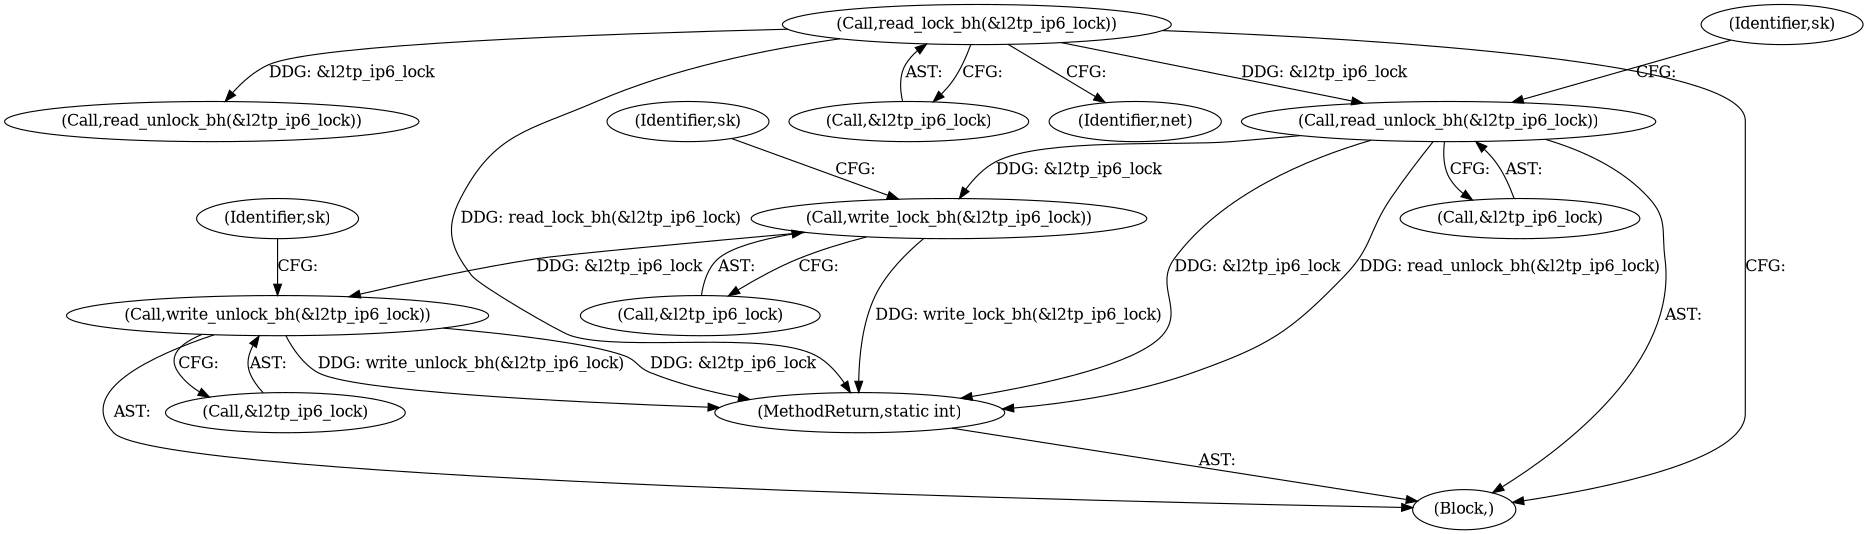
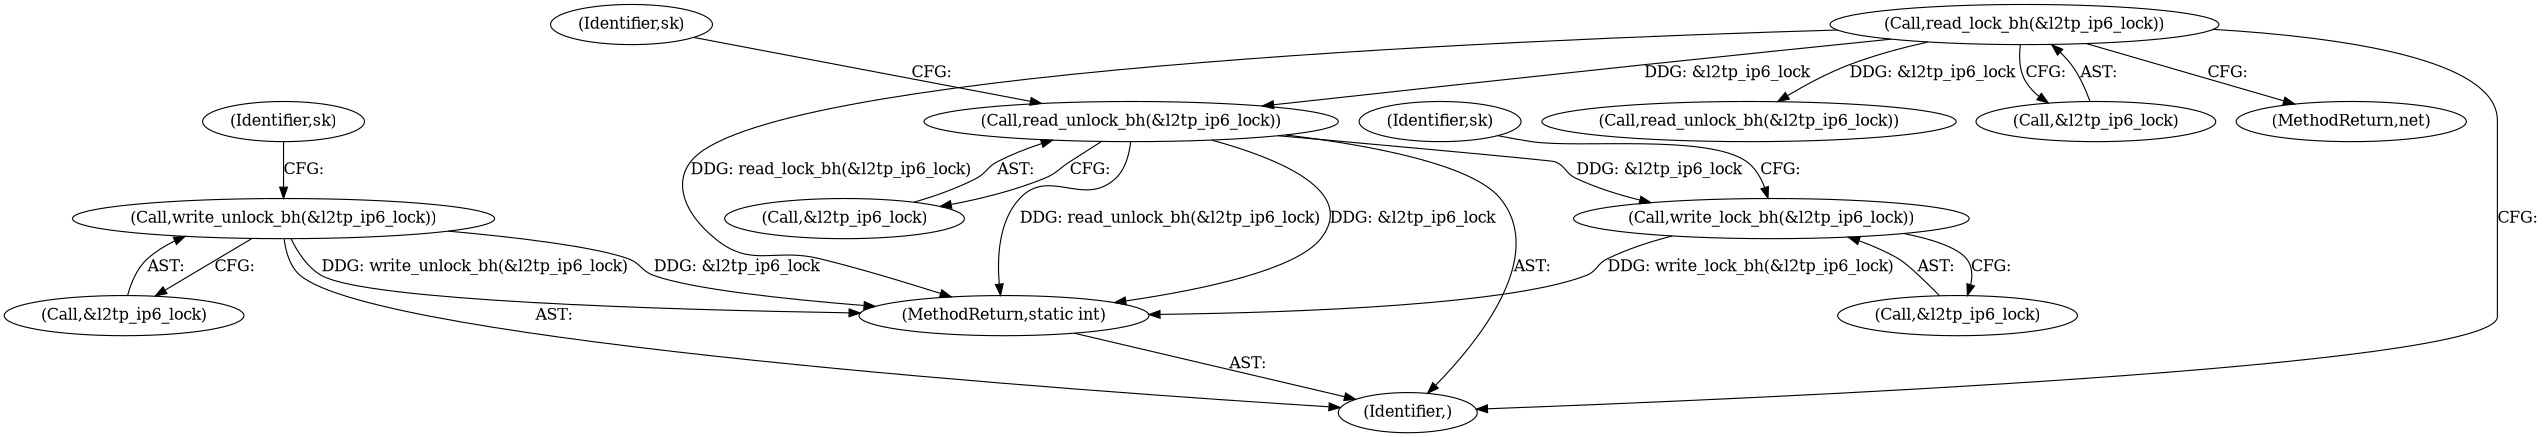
(1135, 122) -> (2351, 122)
(581, 254) -> none
(1464, 510) -> (1408, 413)
